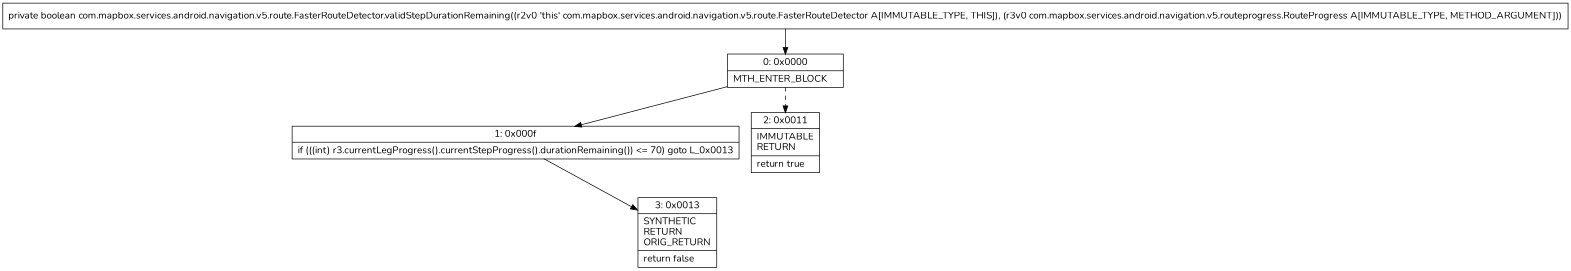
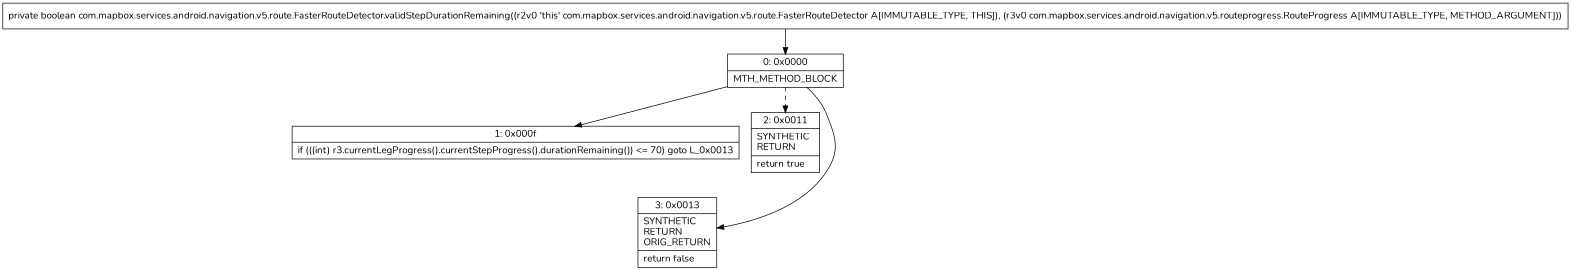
(781, 79) -> (785, 79)
(785, 137) -> (783, 137)
(588, 183) -> (819, 181)
